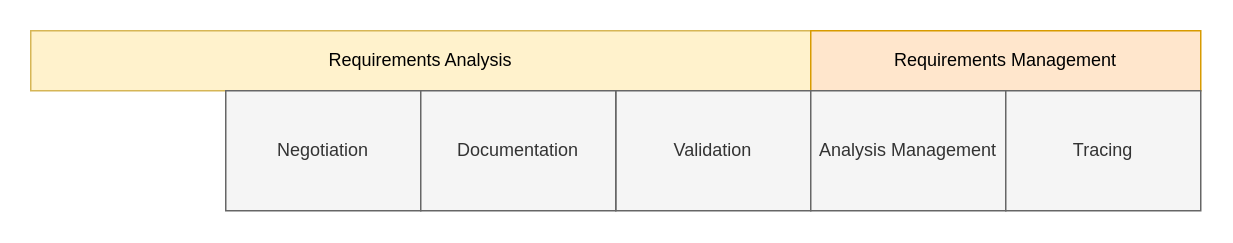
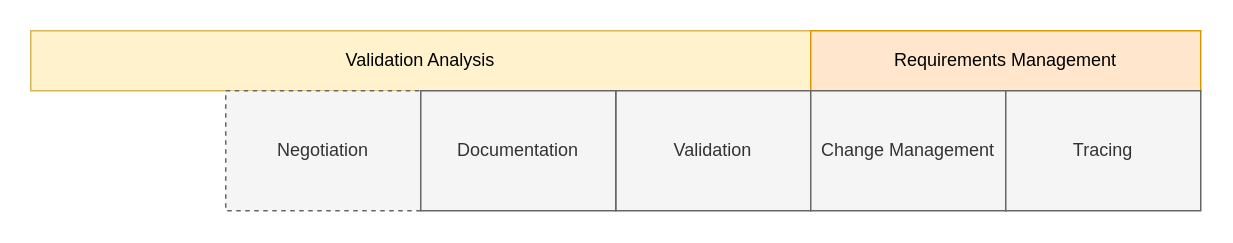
(421, 61) -> (421, 61)
(323, 151) -> (323, 151)
(908, 151) -> (908, 151)
